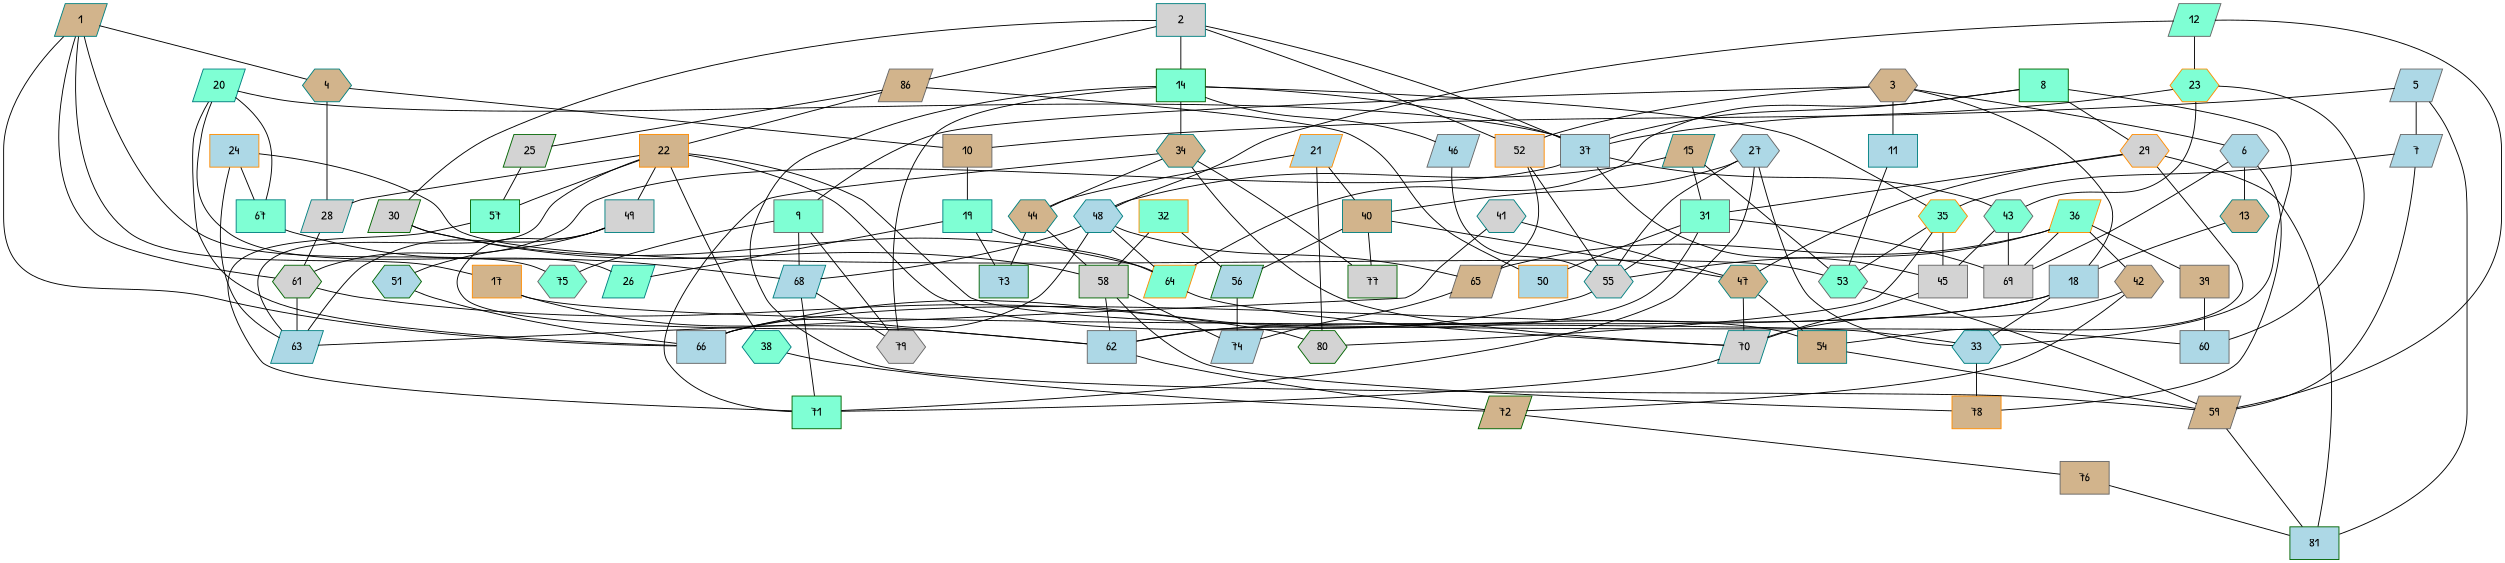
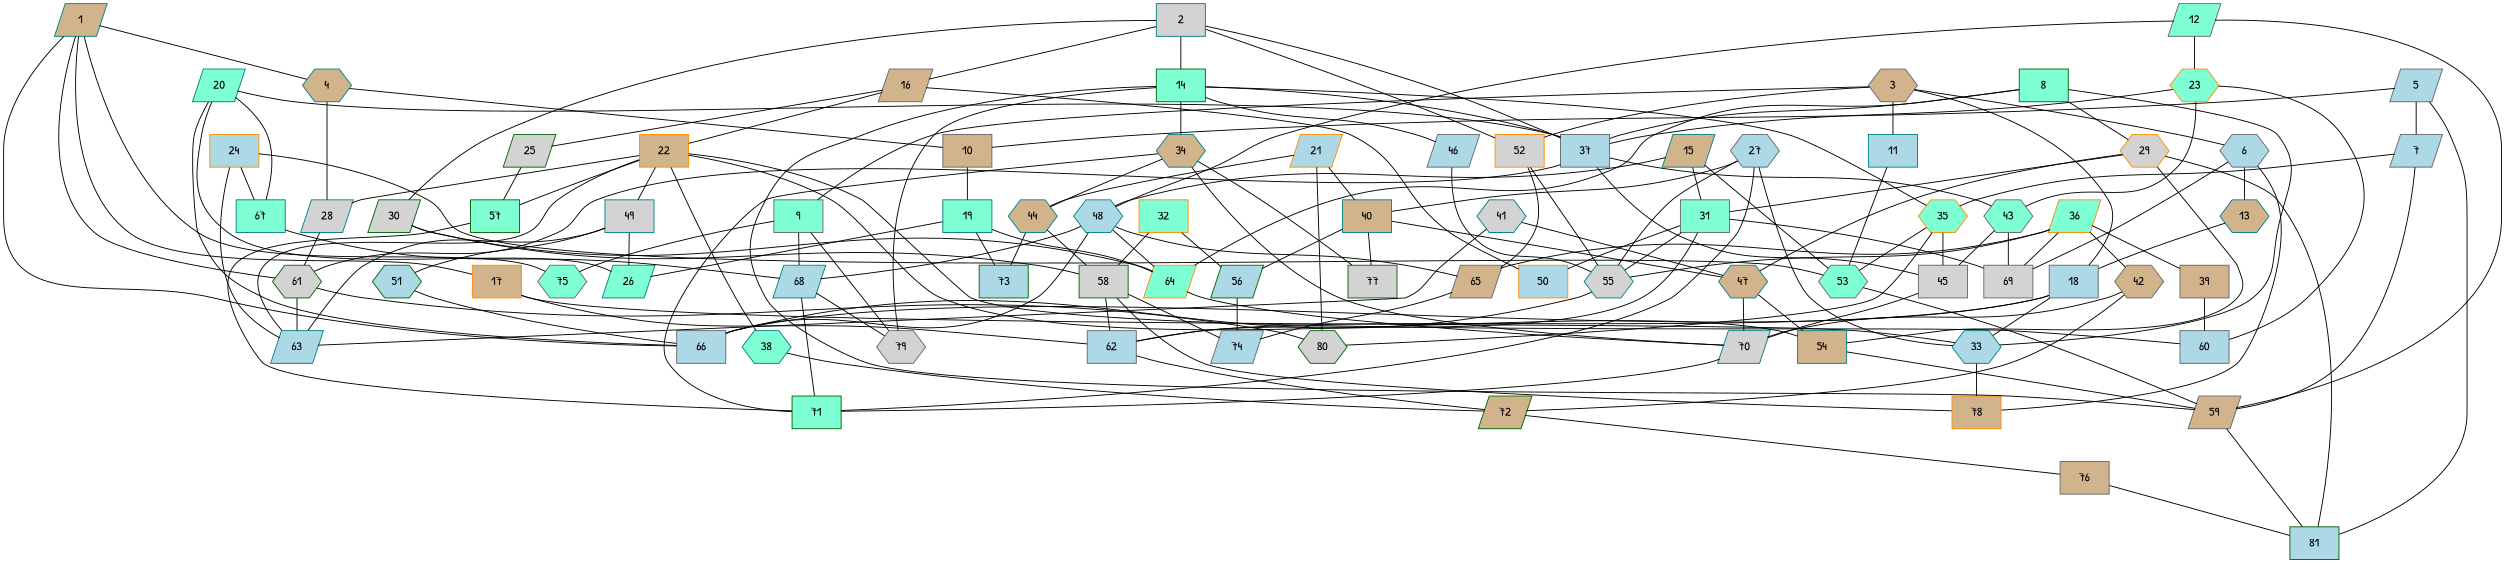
(906, 85) -> (906, 85)
(620, 324) -> (629, 248)
